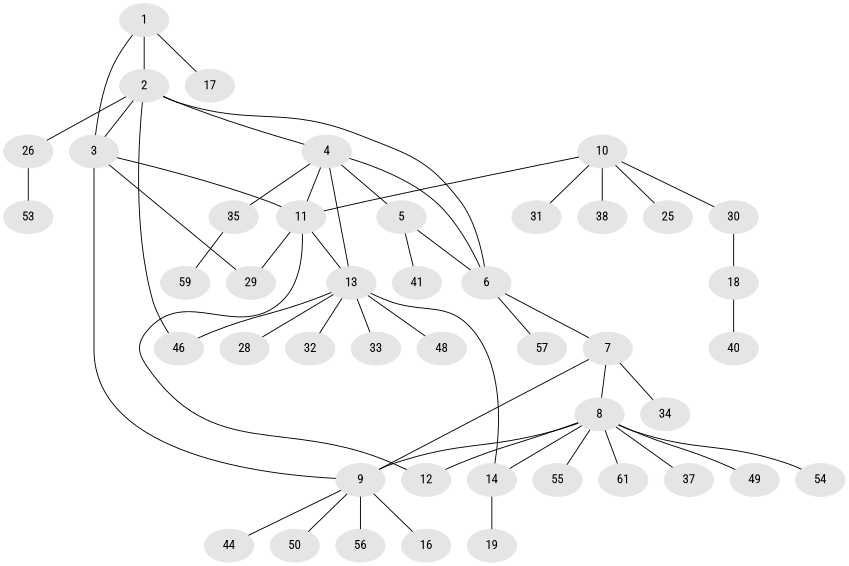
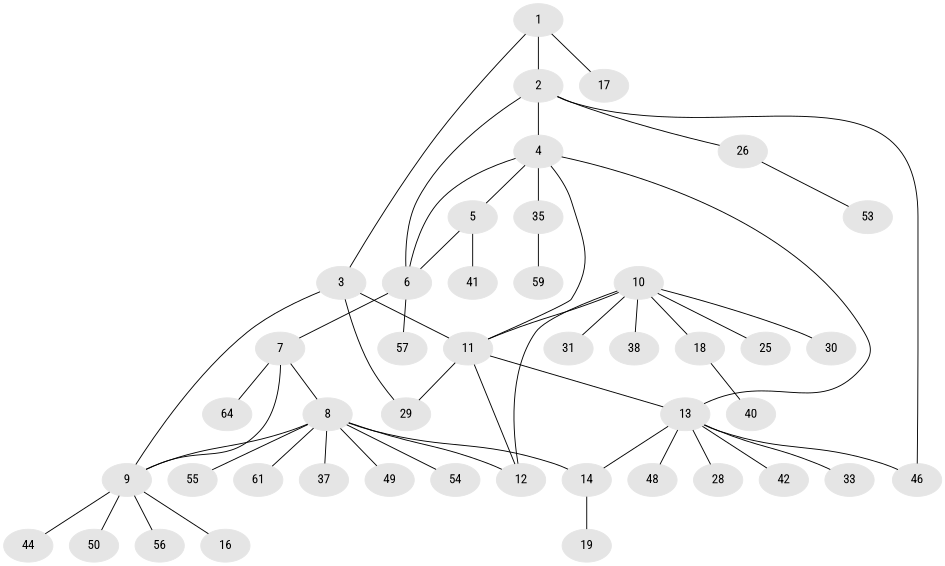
(119, 119) -> none
(734, 250) -> (669, 316)
(310, 349) -> (784, 480)
none -> (525, 351)
(665, 414) -> (227, 414)
